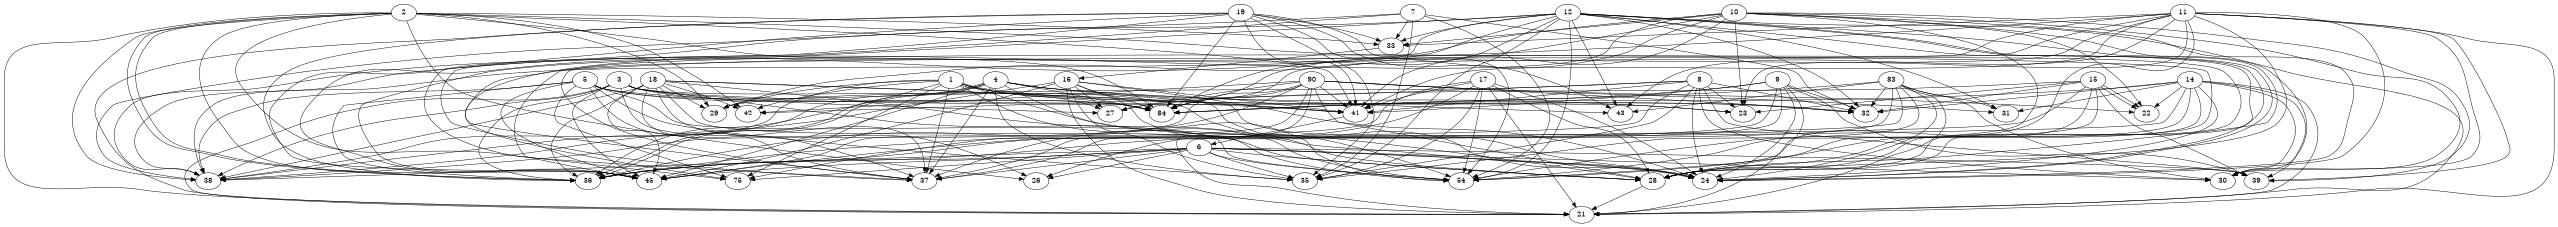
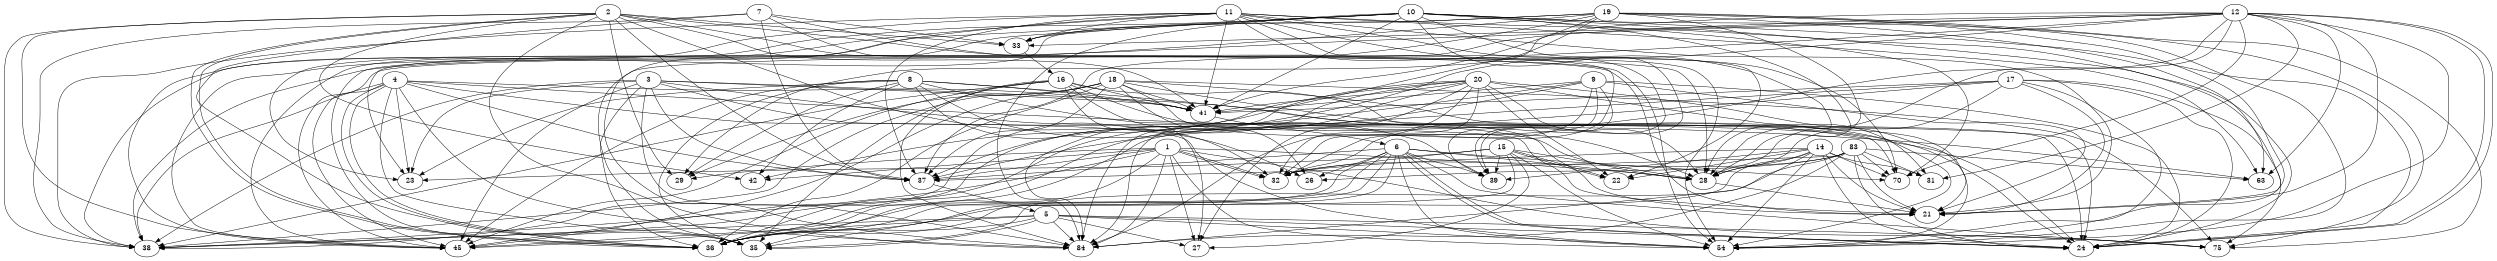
(1312, 80) -> (1478, 80)
(1454, 81) -> none
(685, 90) -> (1769, 106)
(1620, 114) -> (2261, 181)
(760, 141) -> (982, 197)
(2223, 181) -> (1897, 181)
